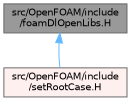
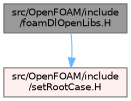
(59, 55) -> (72, 46)
